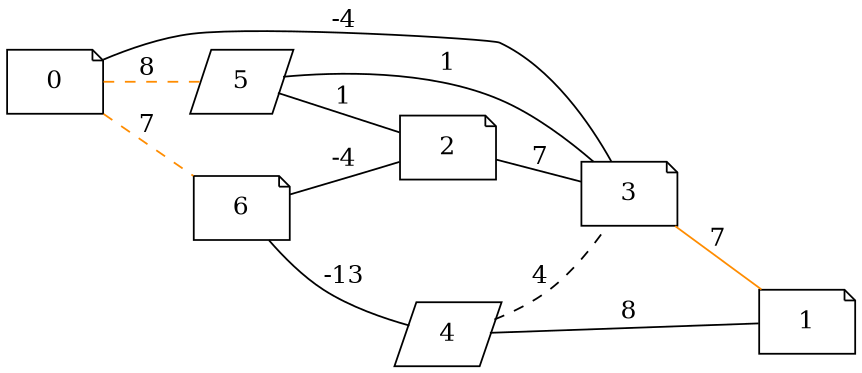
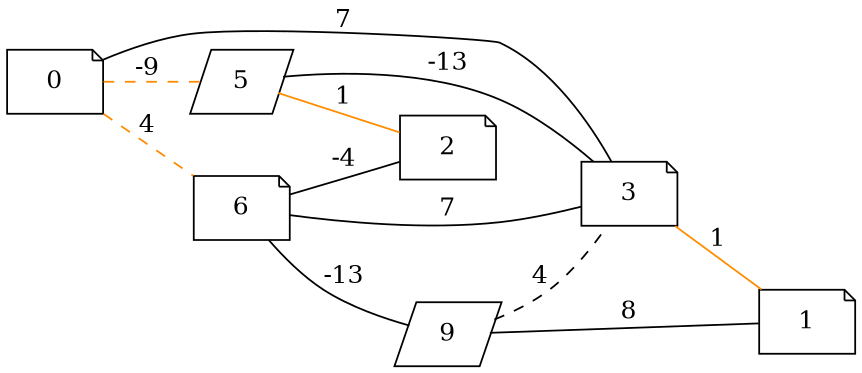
(344, 20) -> (344, 20)
(448, 63) -> (448, 63)
(148, 68) -> (148, 68)
(339, 113) -> (339, 113)
(148, 125) -> (148, 125)
(539, 171) -> (436, 225)
(718, 239) -> (718, 239)
(448, 334) -> (448, 334)
